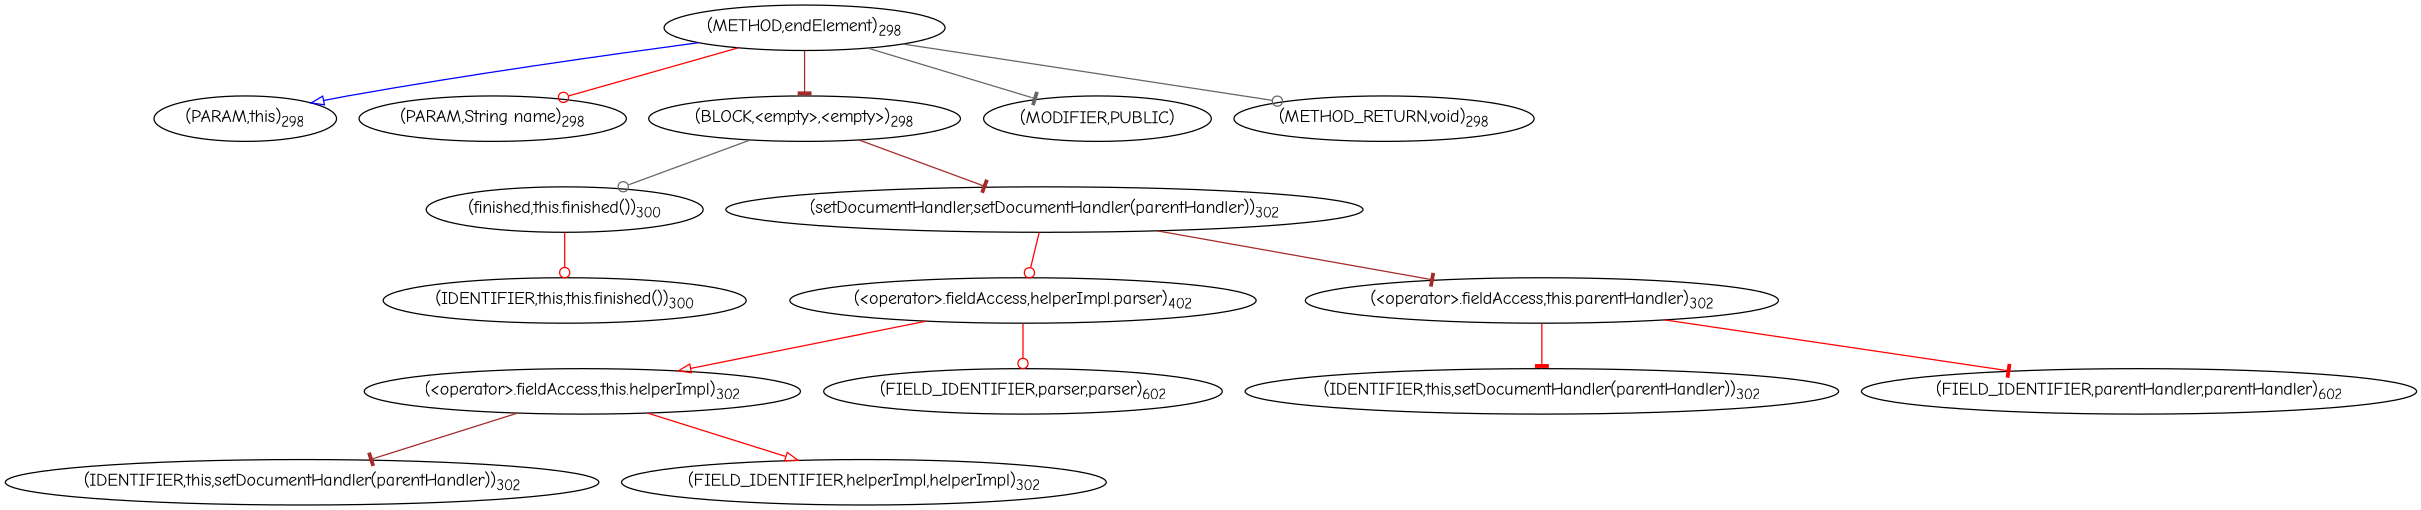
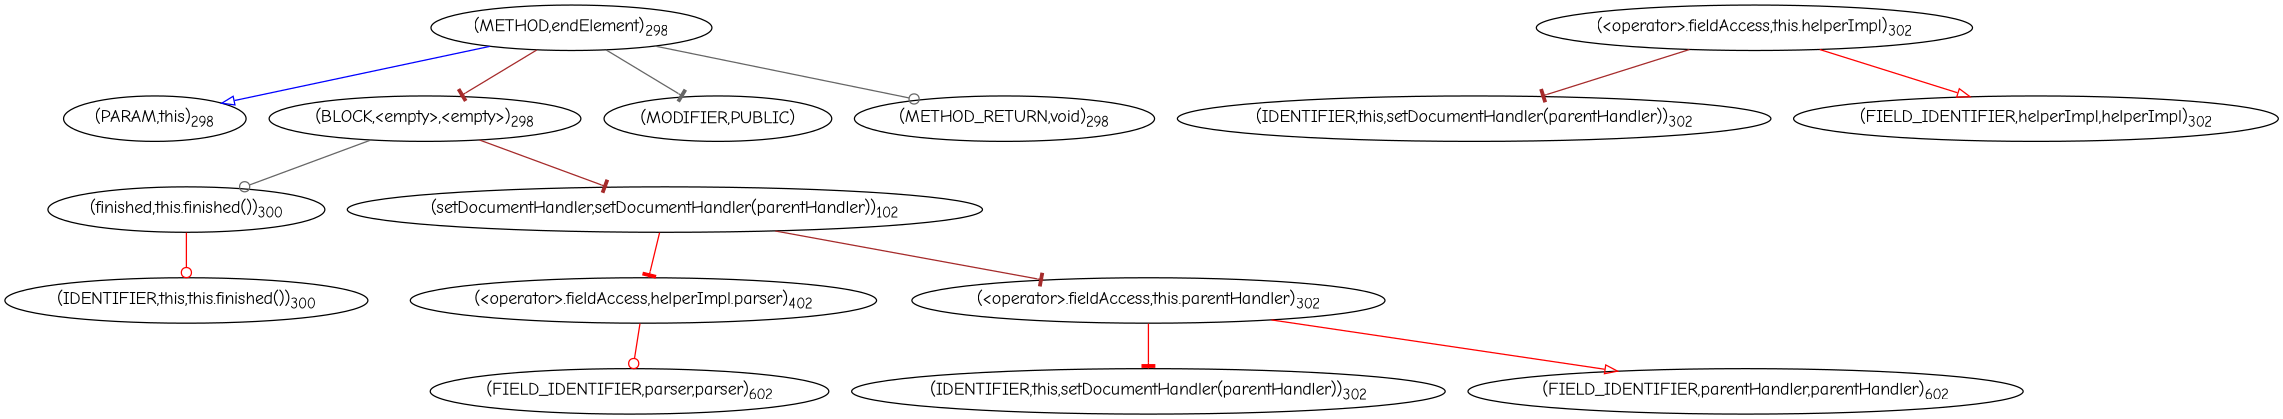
(493, 119) -> none
(1267, 208) -> (888, 208)
(1035, 250) -> (655, 252)
(808, 345) -> none
(1835, 345) -> (1438, 345)
